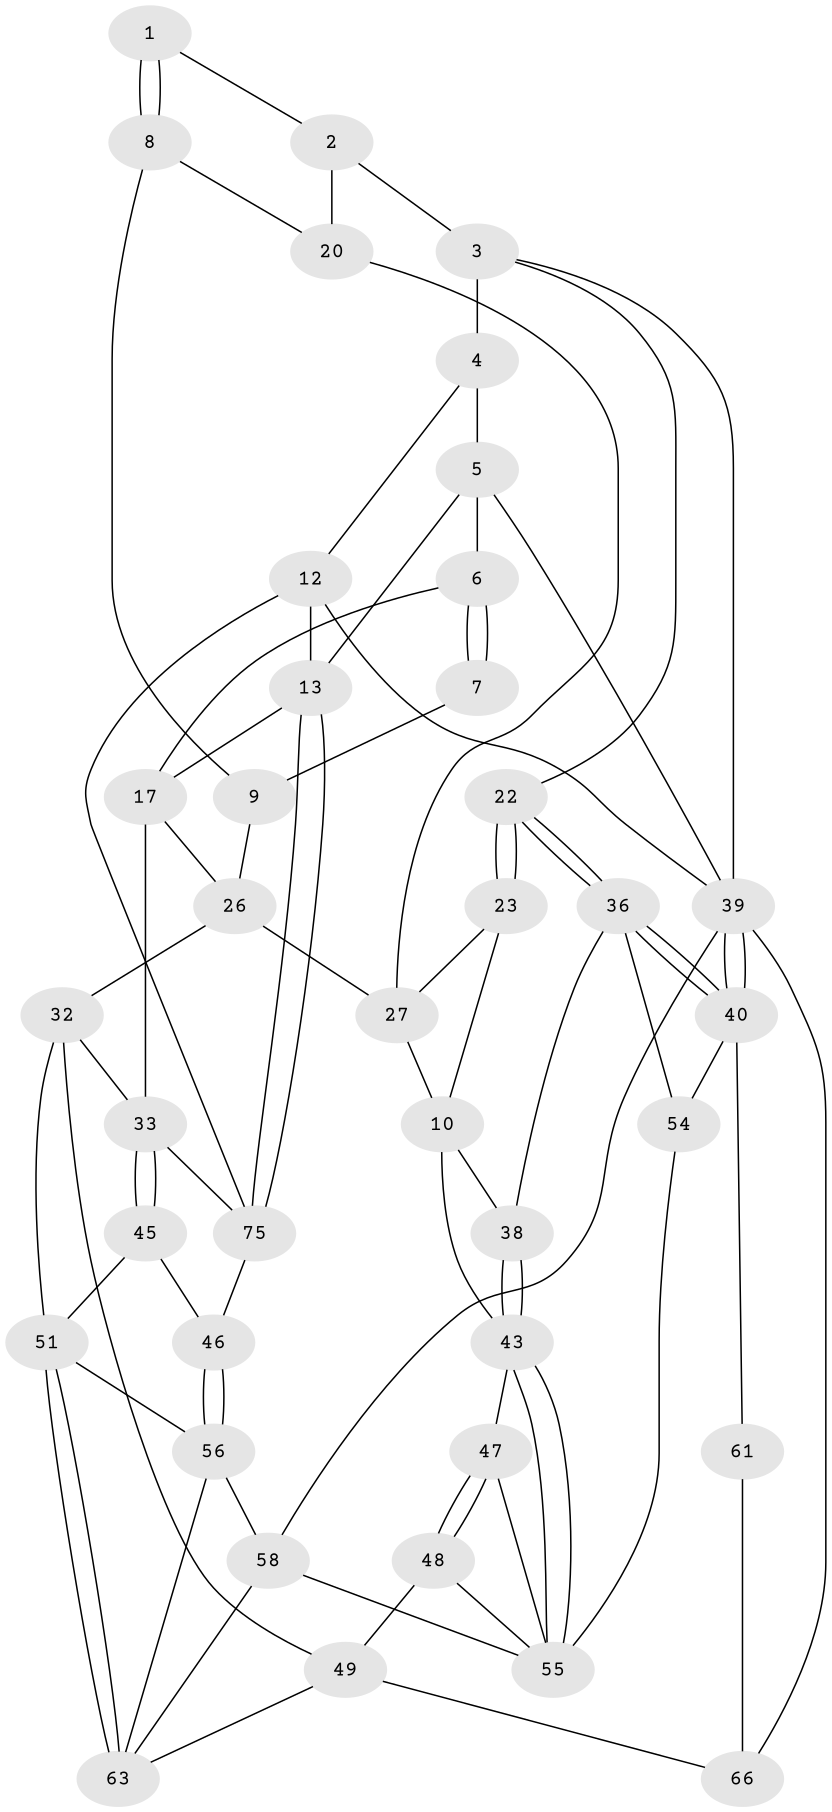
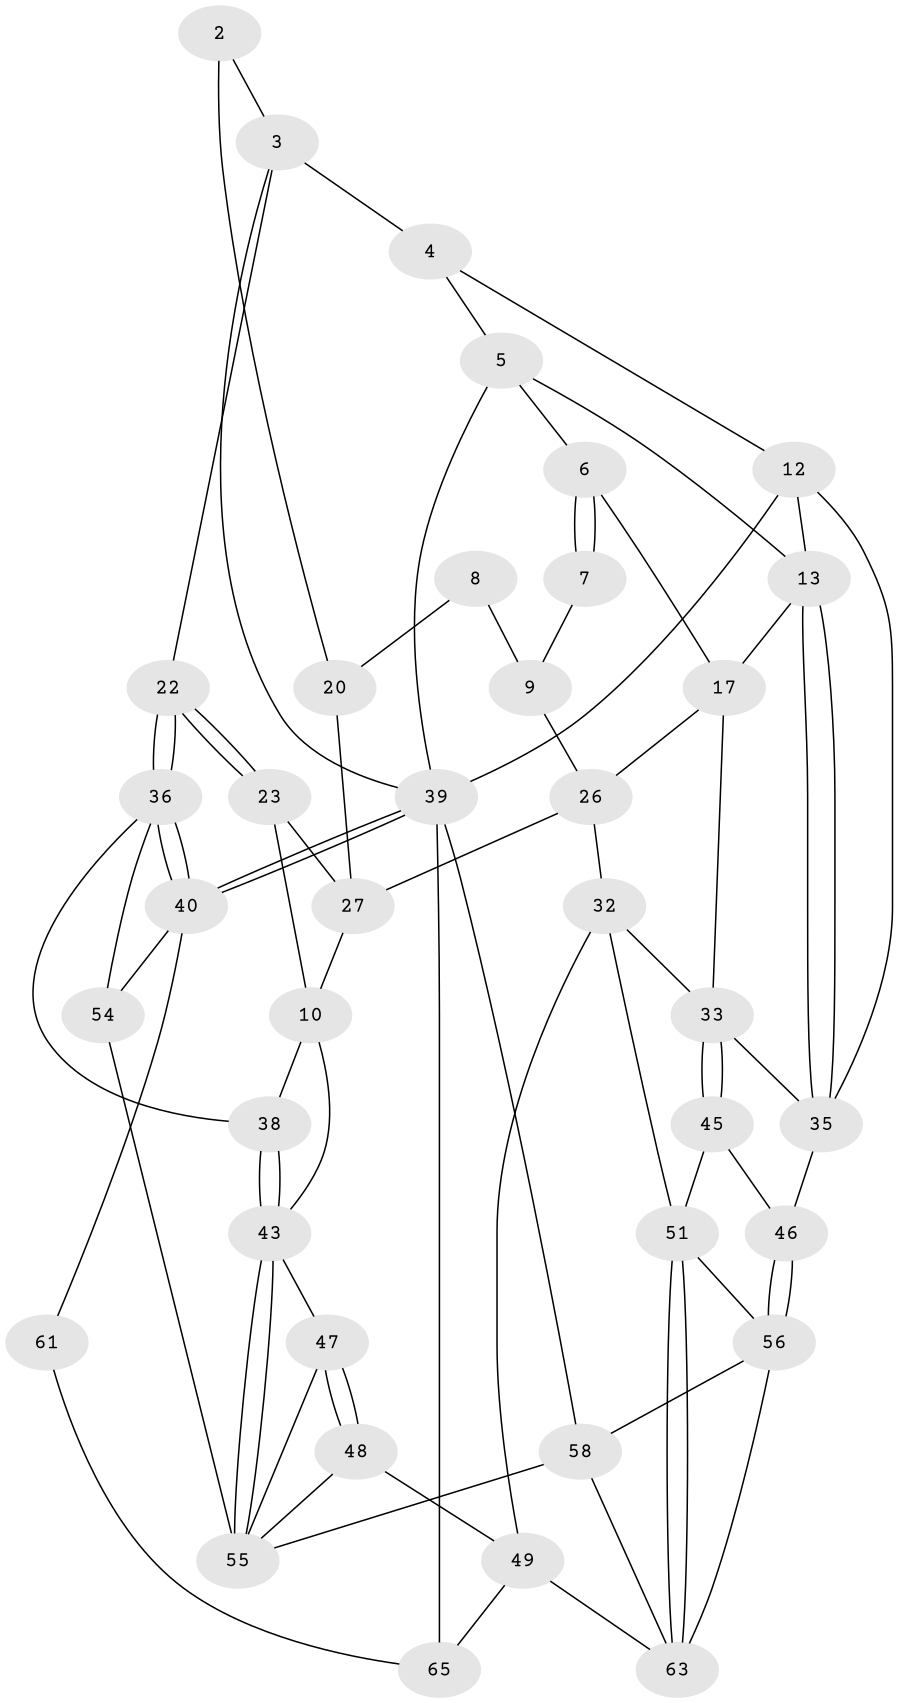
(150, 33) -> none
(255, 1233) -> (821, 1124)
(742, 1779) -> (439, 1670)
